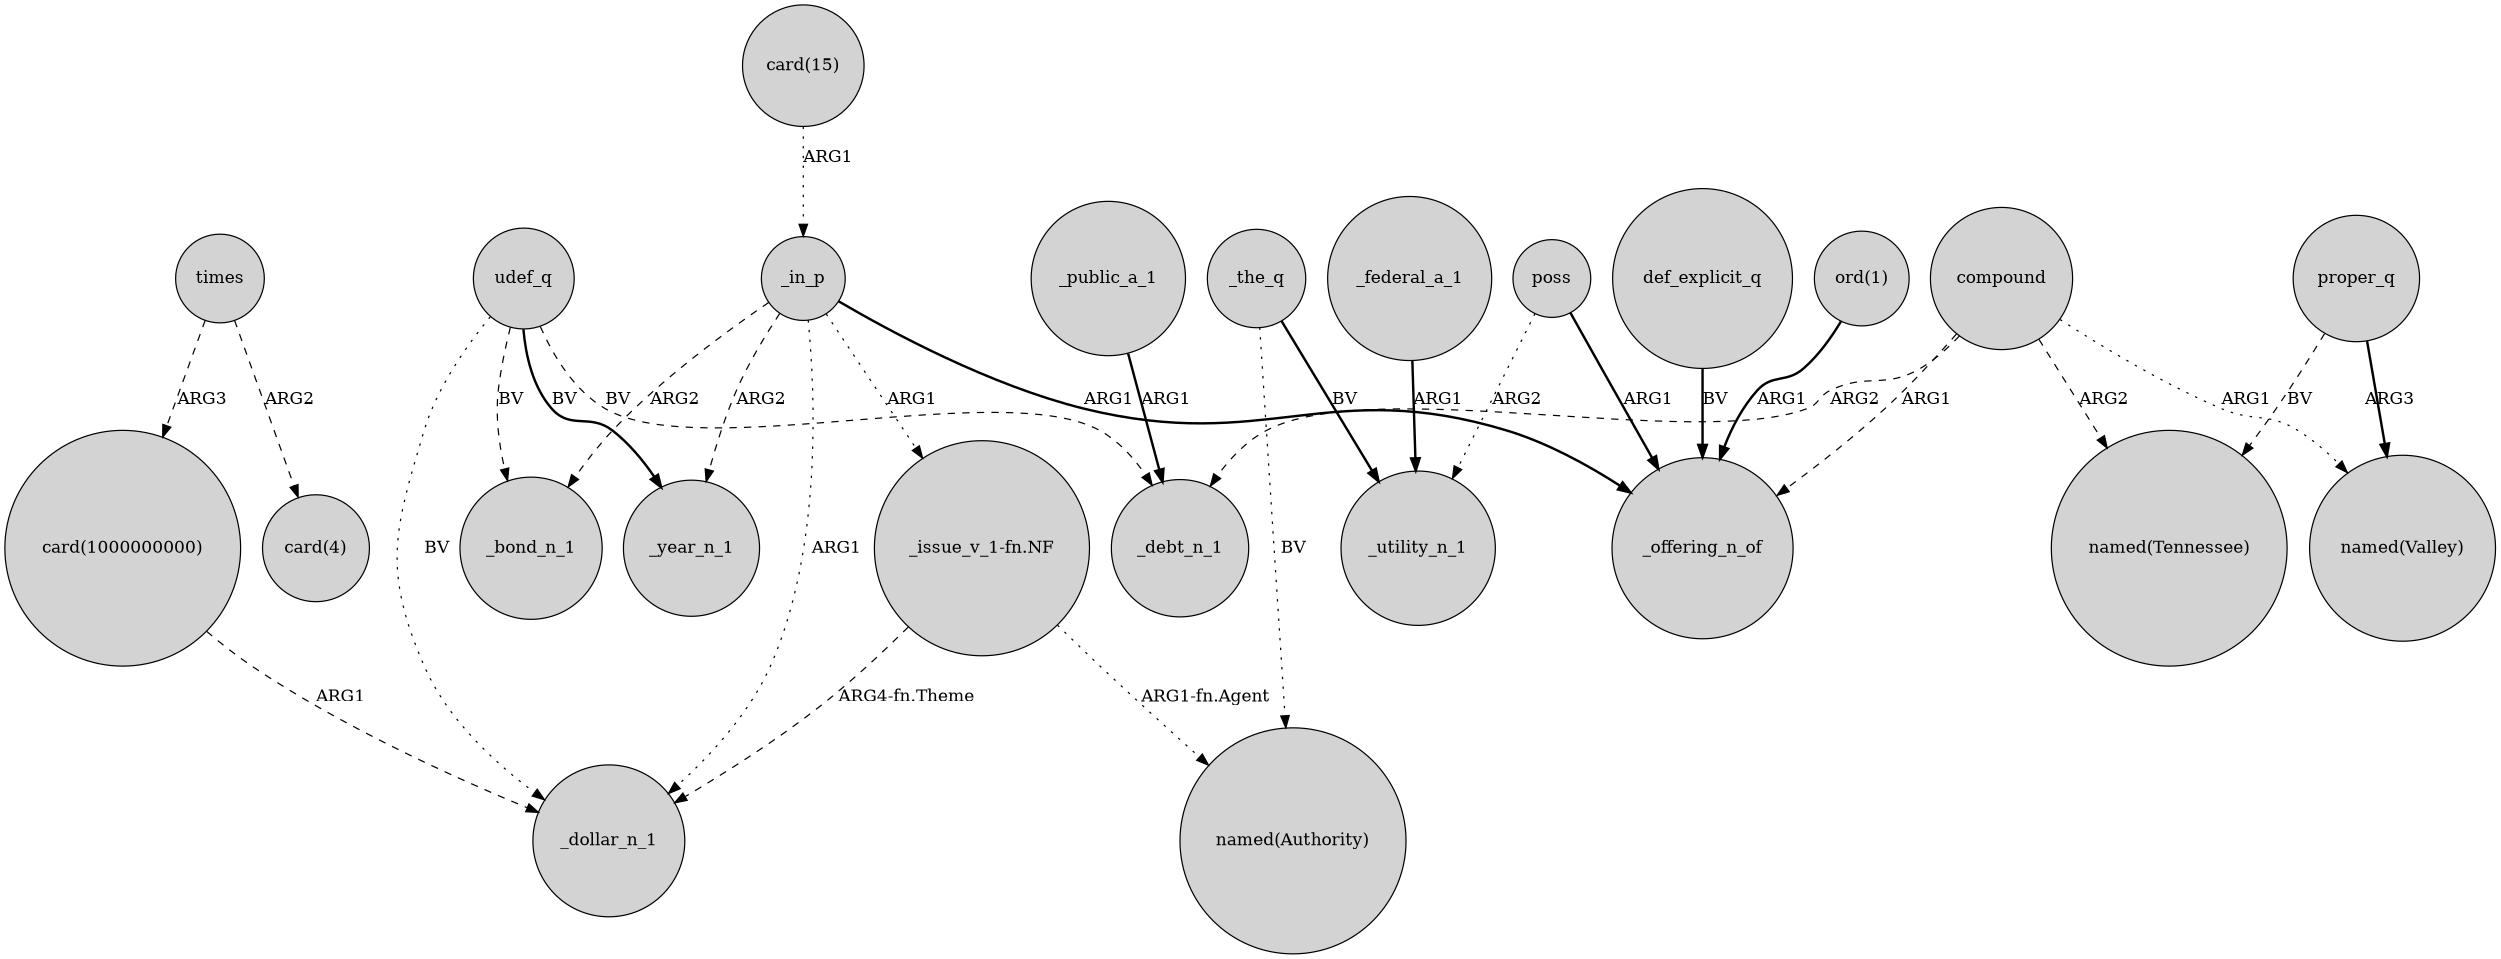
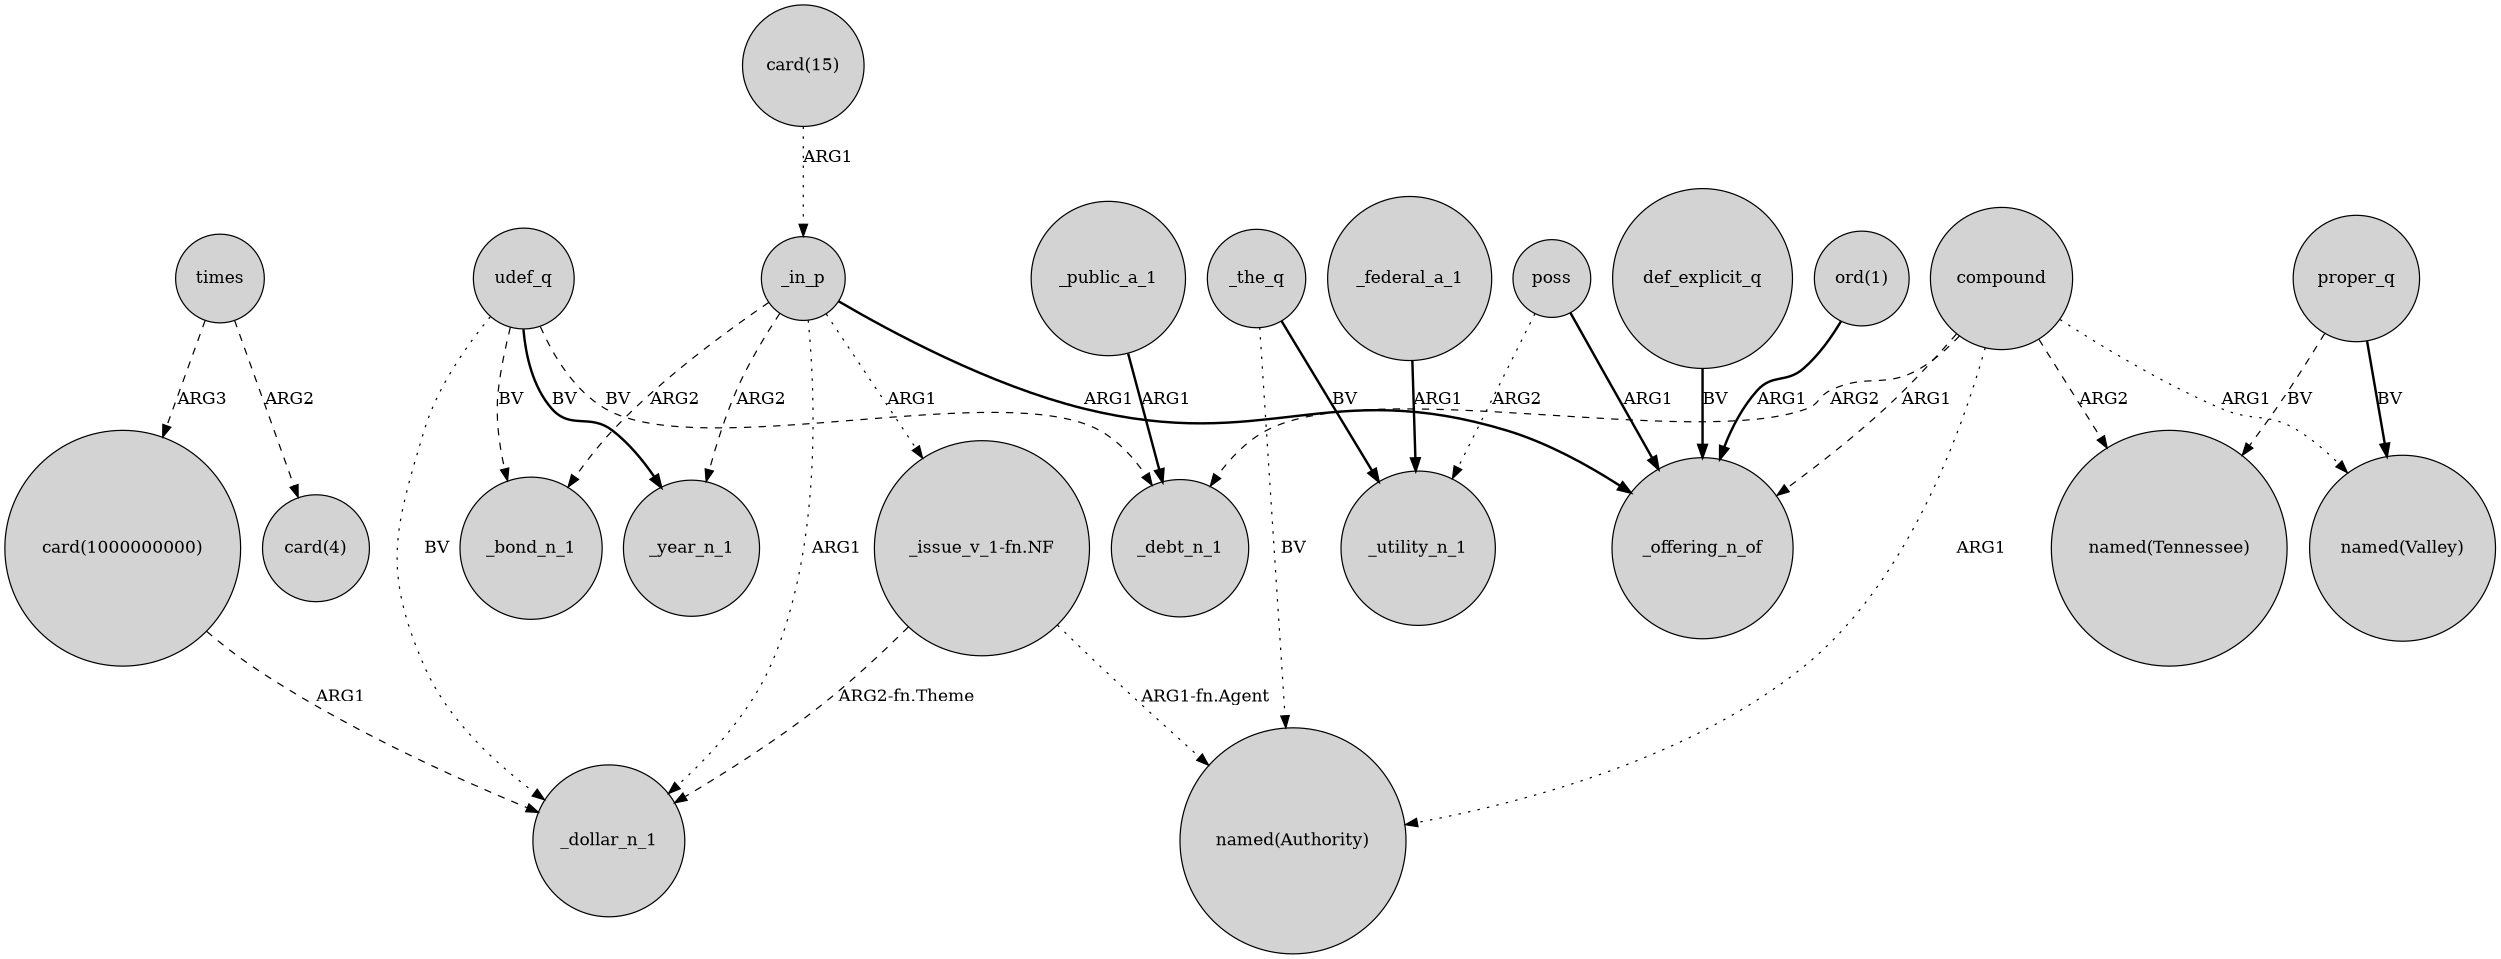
(2390, 400) -> (2390, 400)
none -> (1784, 681)
(907, 697) -> (907, 697)
